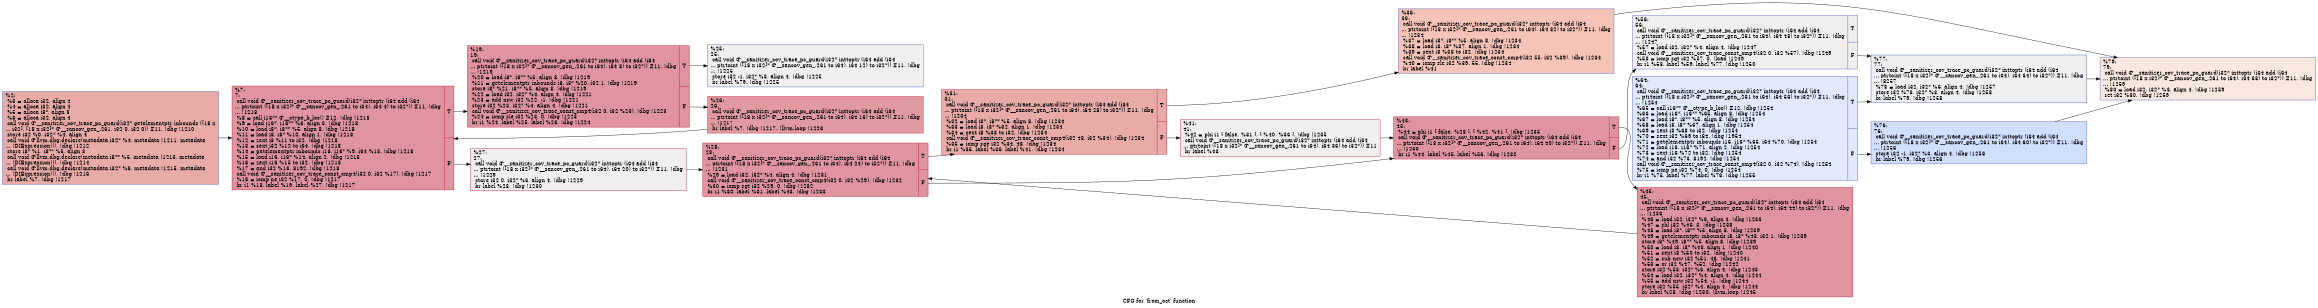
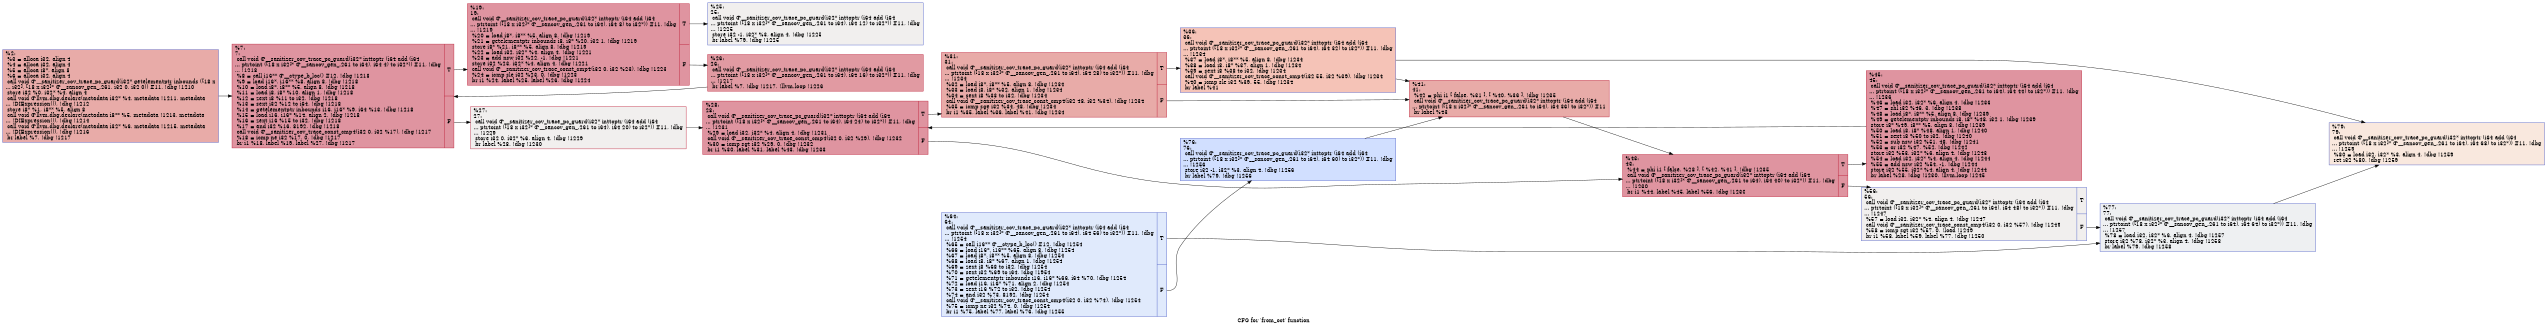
none -> (1401, 80)
(1885, 82) -> (2114, 230)
(2092, 111) -> (1394, 130)
(1280, 138) -> (1509, 99)
